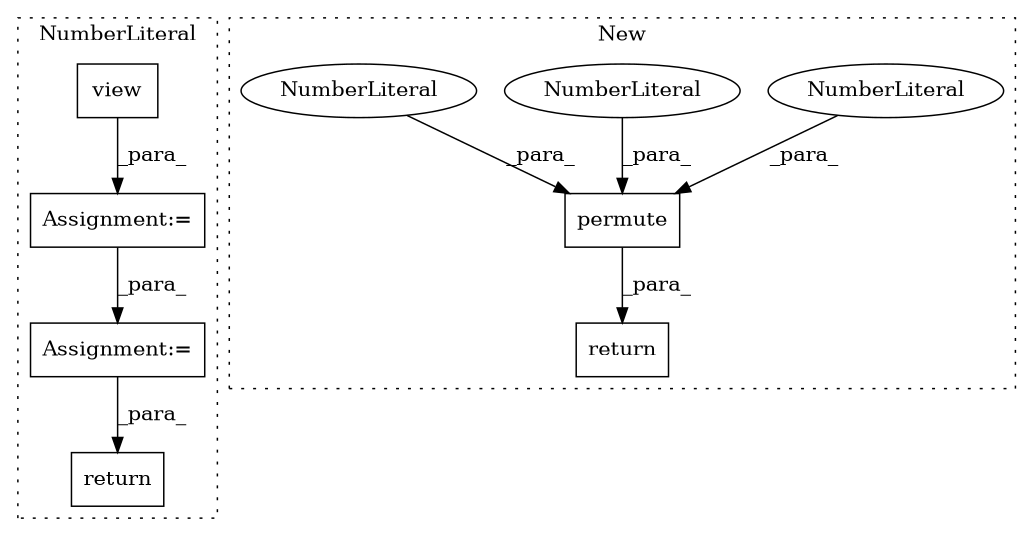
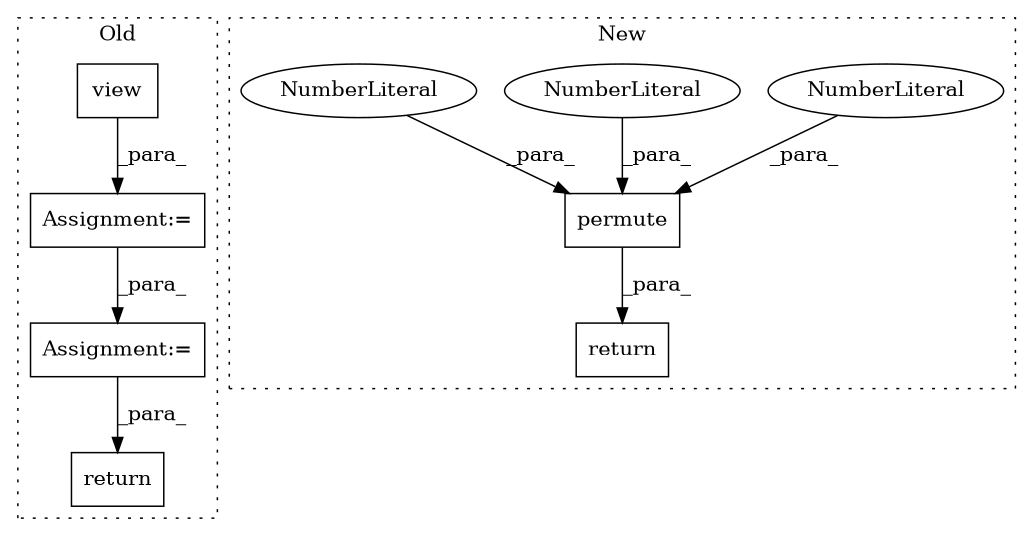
(118, 35) -> (118, 35)
